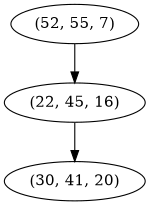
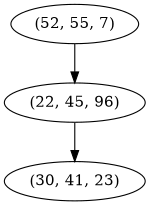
(75, 103) -> (75, 103)
(75, 181) -> (75, 181)
